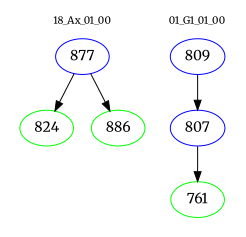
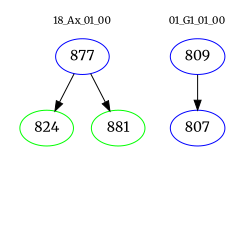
(118, 128) -> (118, 128)
(198, 200) -> none
